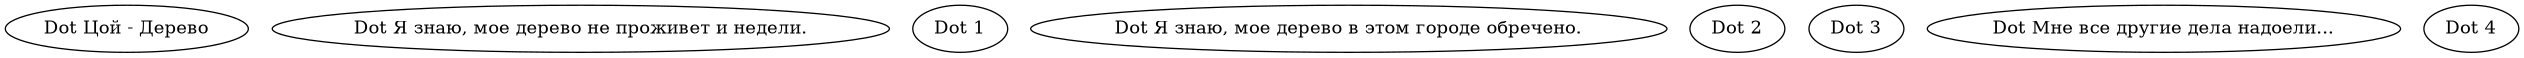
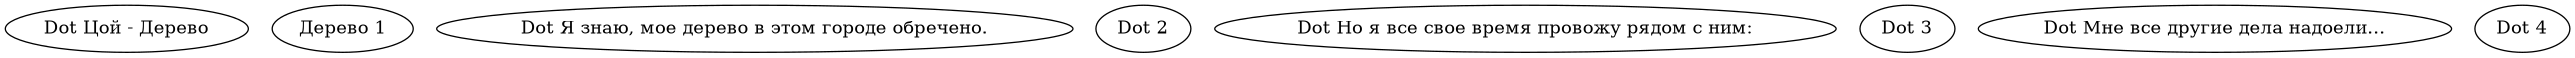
(581, 29) -> none
(960, 29) -> (343, 29)
none -> (1525, 29)
